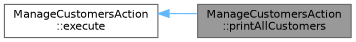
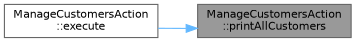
(183, 14) -> (172, 28)
